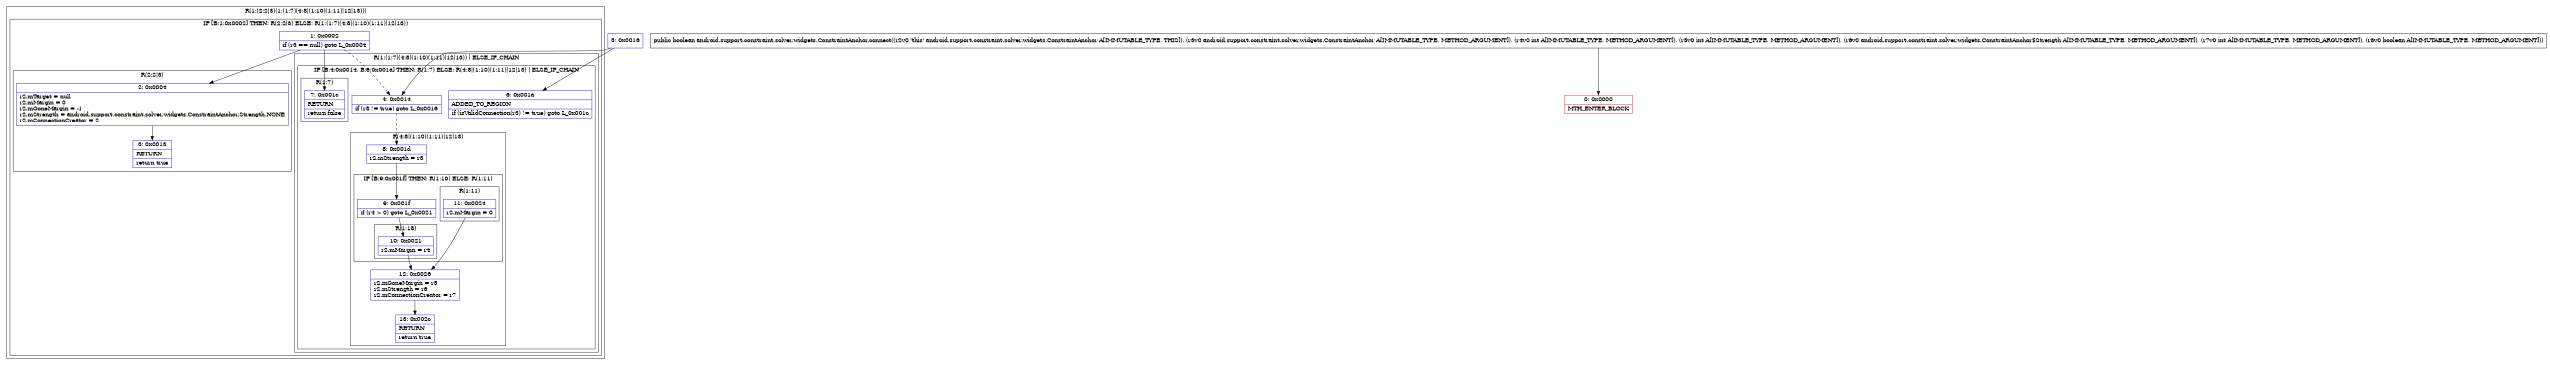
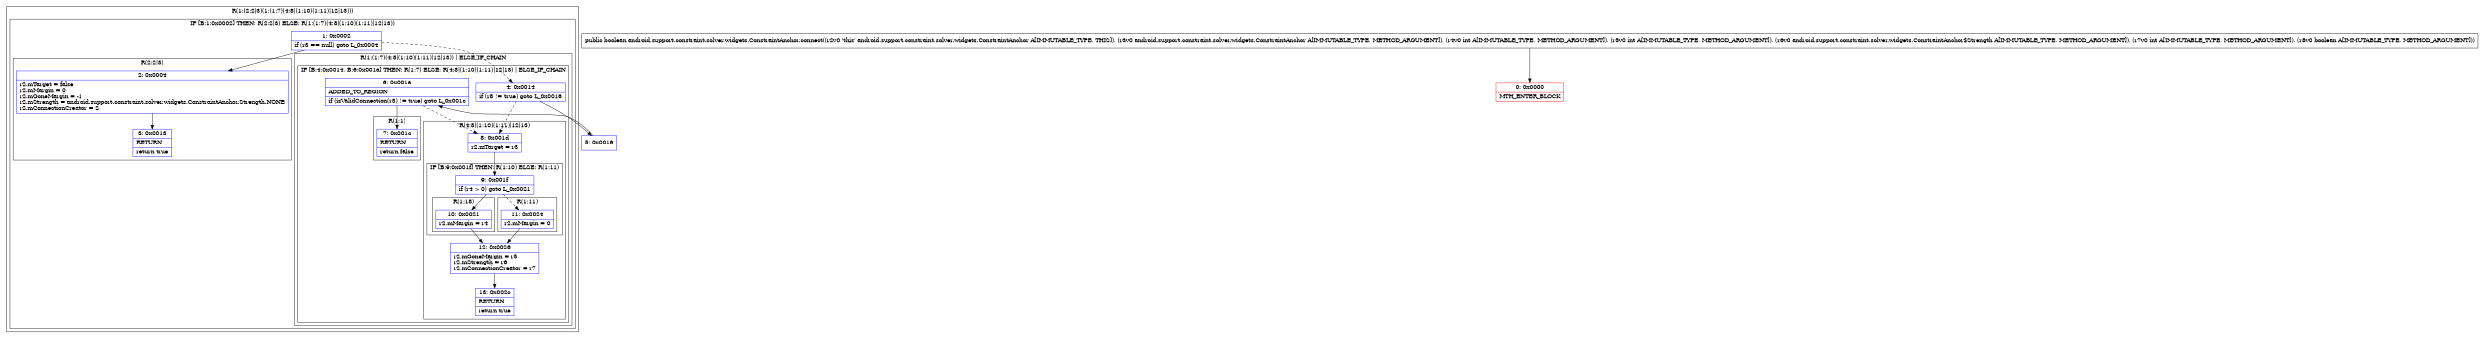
(500, 51) -> (561, 113)
(324, 68) -> (397, 114)
(324, 83) -> (397, 121)
(45, 97) -> (47, 85)
none -> (447, 118)
(397, 158) -> (495, 147)
none -> (510, 201)
